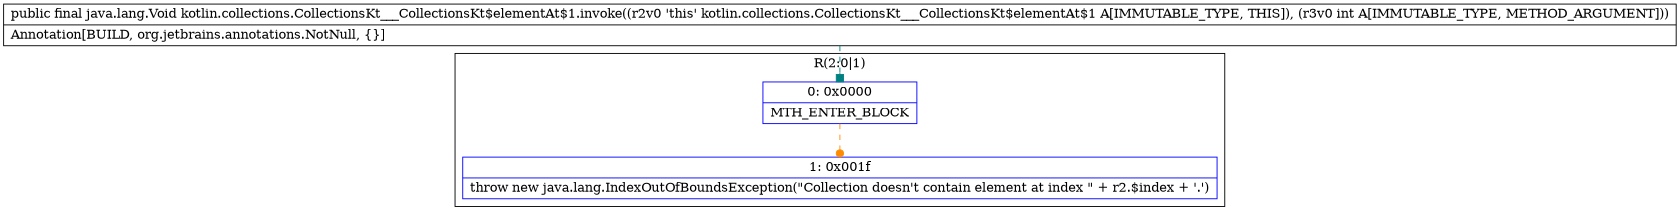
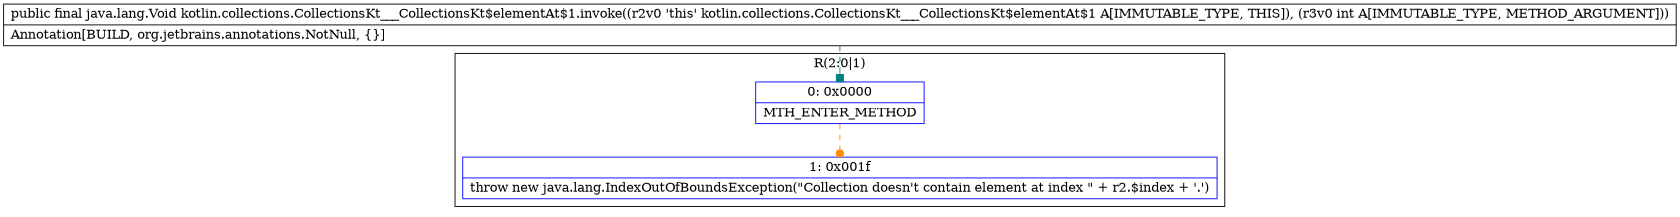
(840, 113) -> (840, 113)
